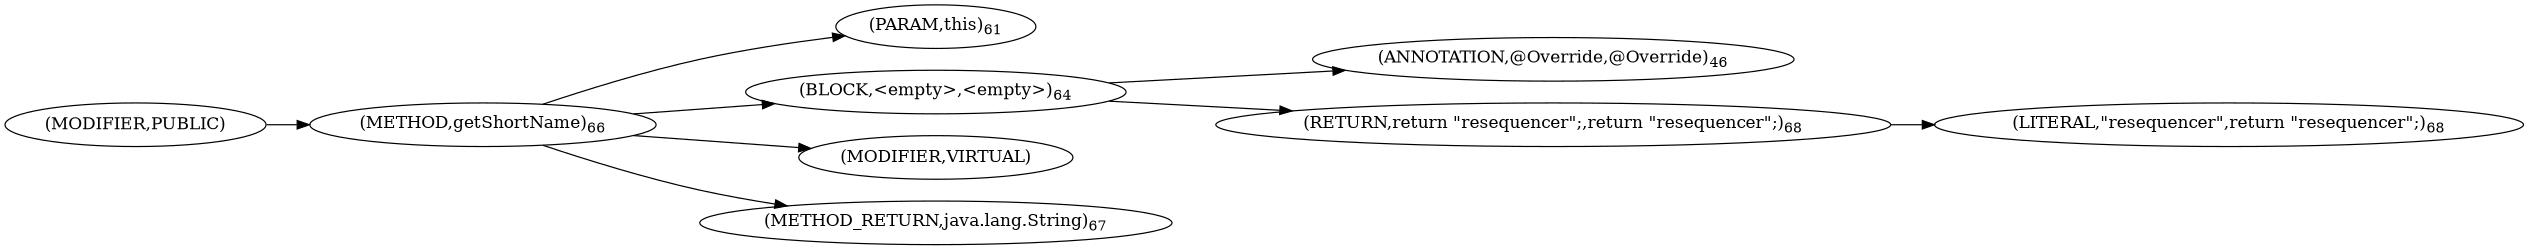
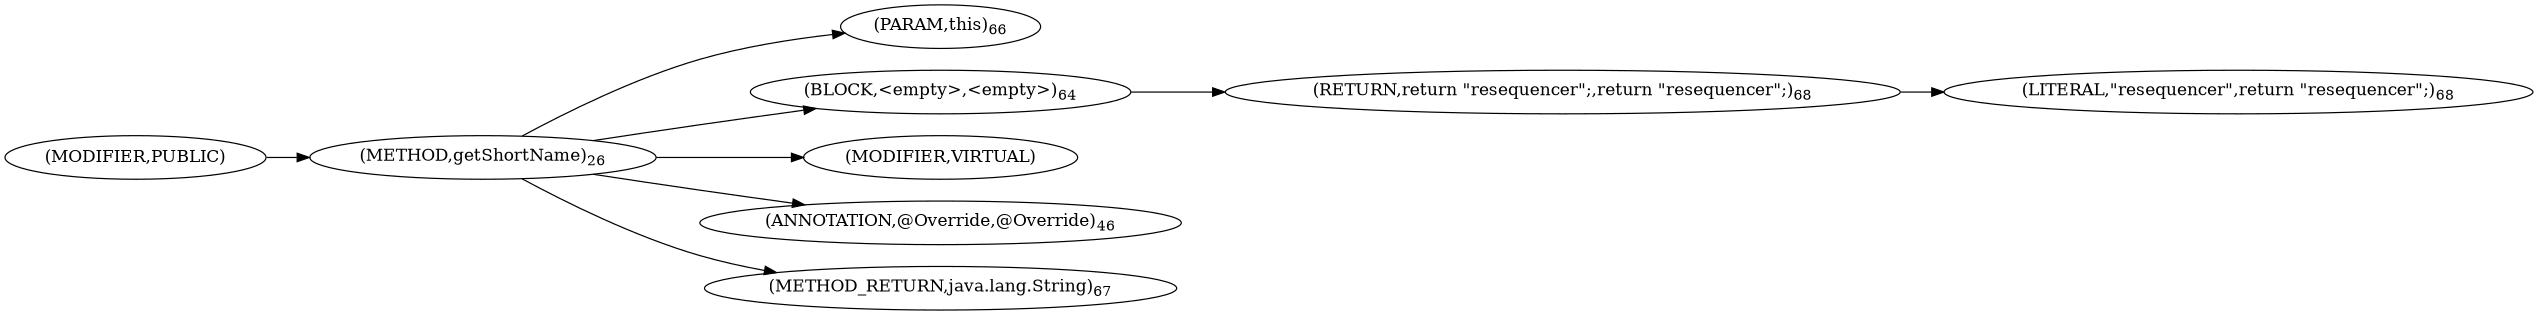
(993, 25) -> (998, 25)
(1221, 77) -> (693, 189)
(597, 123) -> (597, 156)
